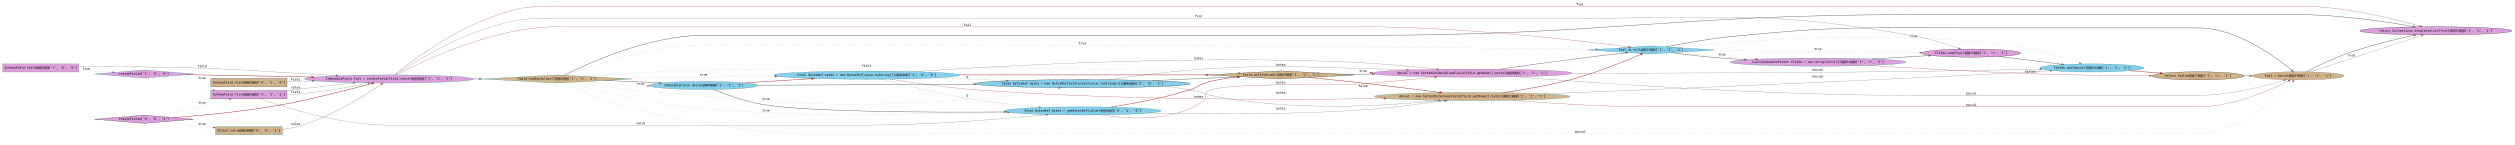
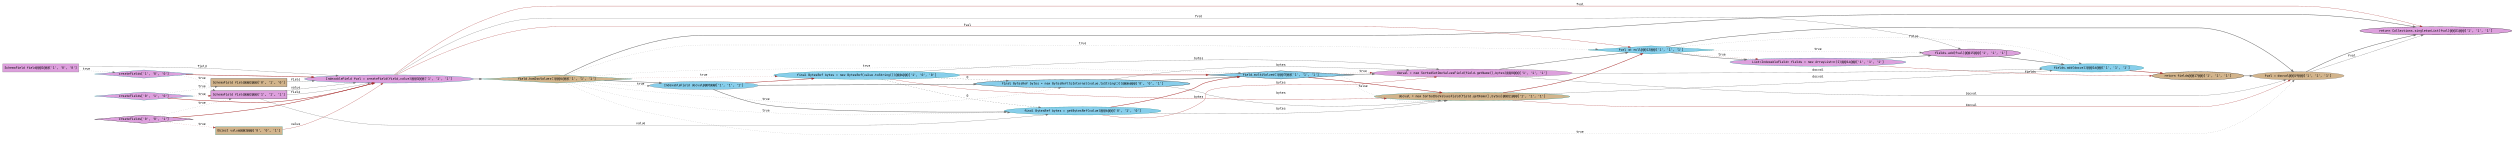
(1914, 36) -> (1914, 36)
(867, 66) -> (867, 66)
(1281, 75) -> (1281, 75)
none -> (144, 96)
(1580, 132) -> (1580, 132)
